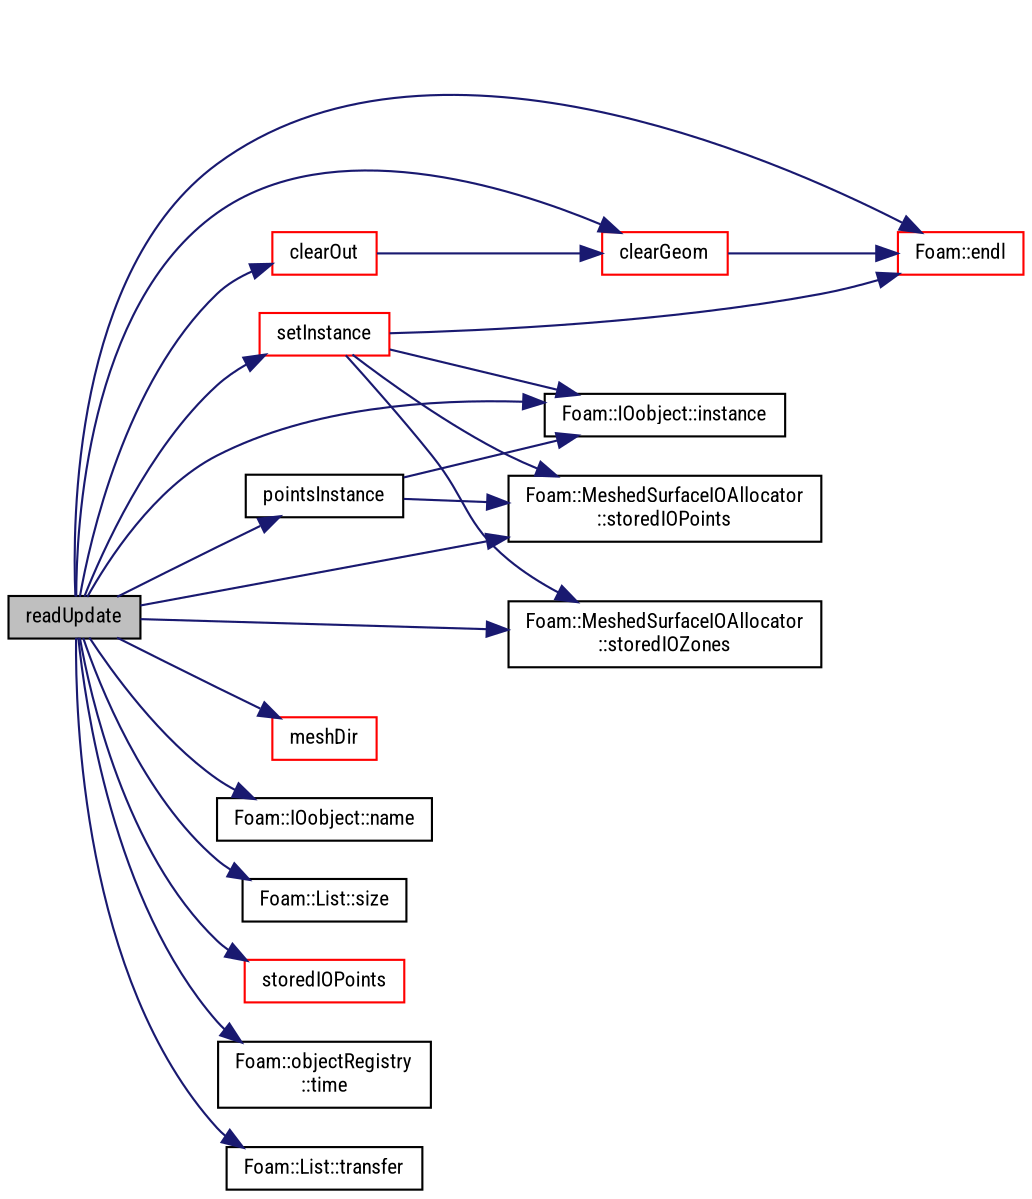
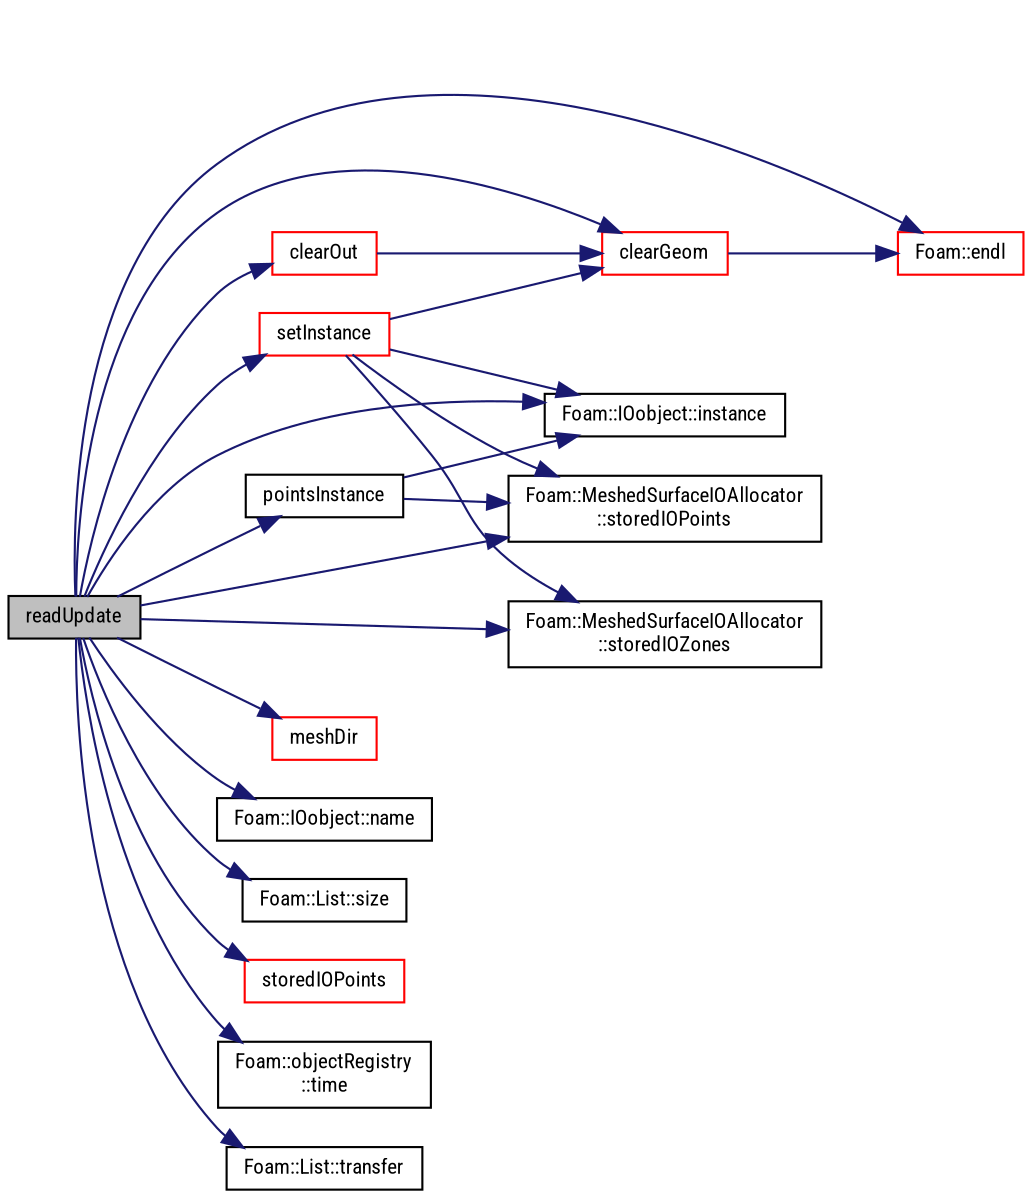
(636, 319) -> (486, 296)
